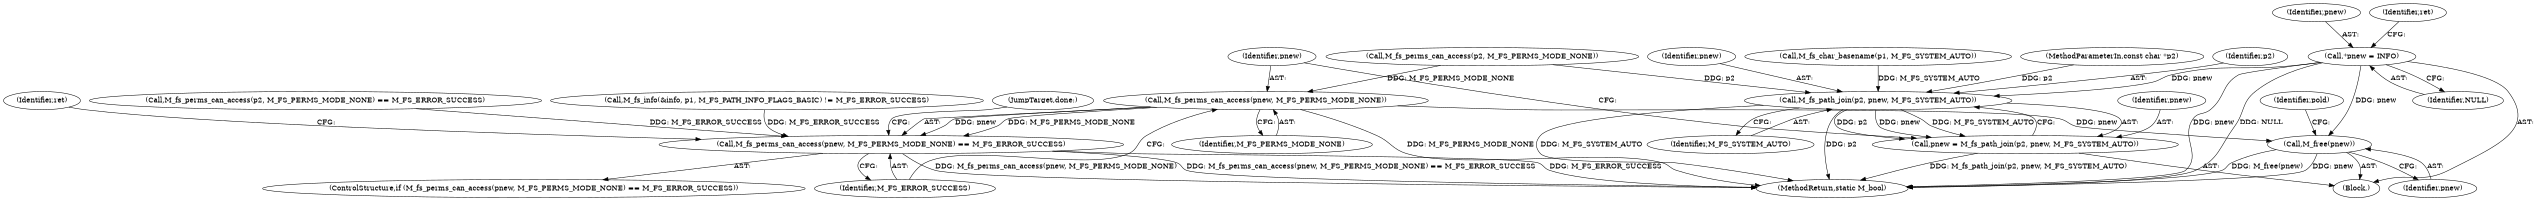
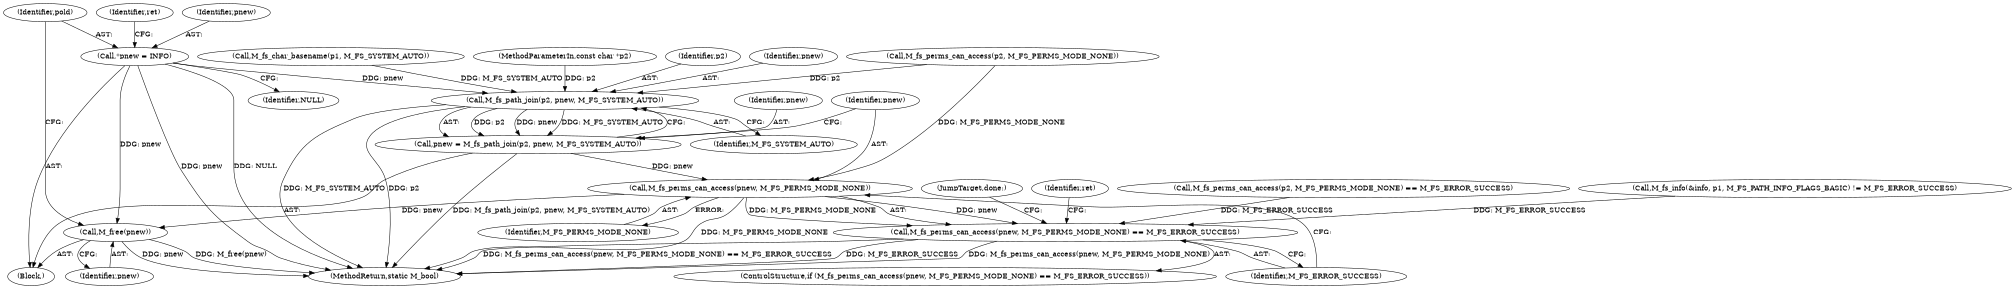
(2397, 85) -> (87, 33)
(1268, 123) -> (711, 211)
none -> (636, 166)
